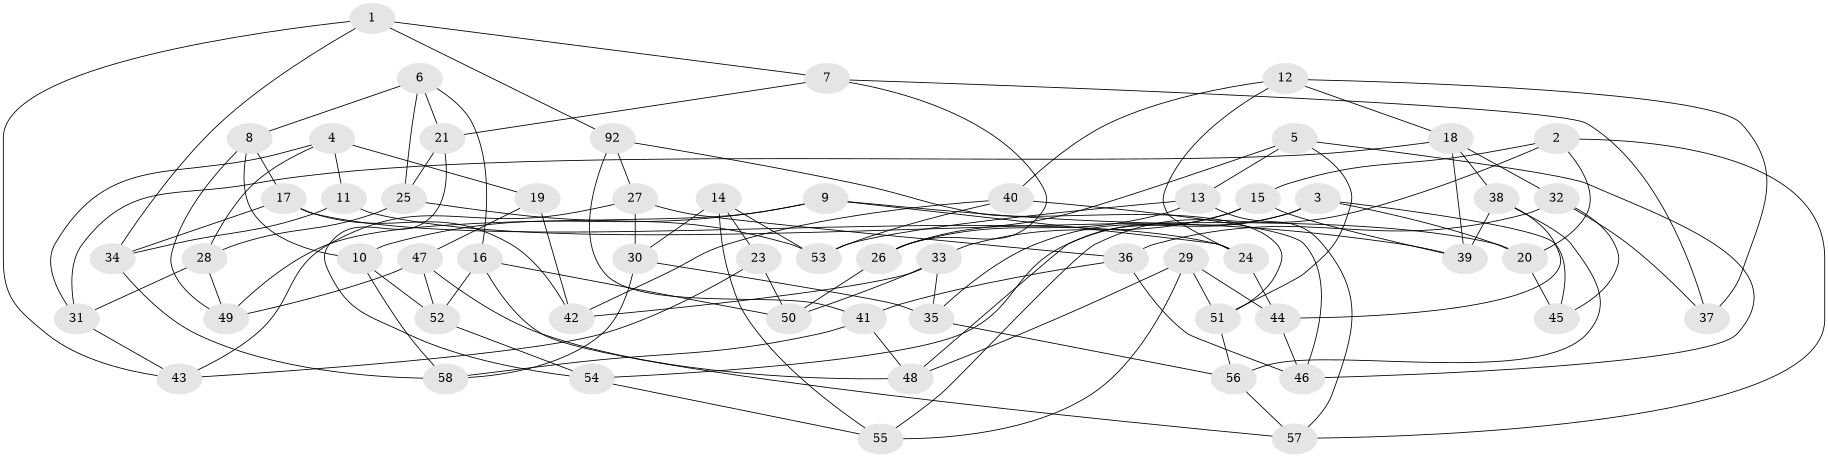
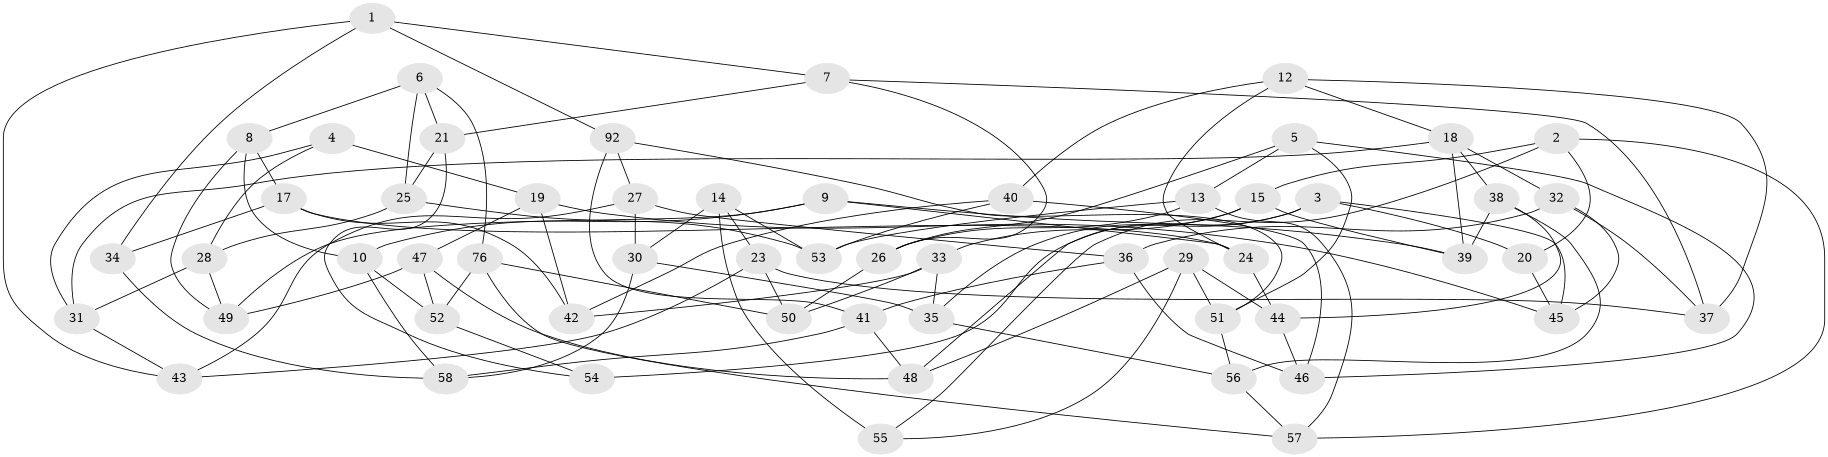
(344, 199) -> none
none -> (1175, 231)
(480, 259) -> (480, 259)
none -> (1230, 299)
(736, 409) -> none
